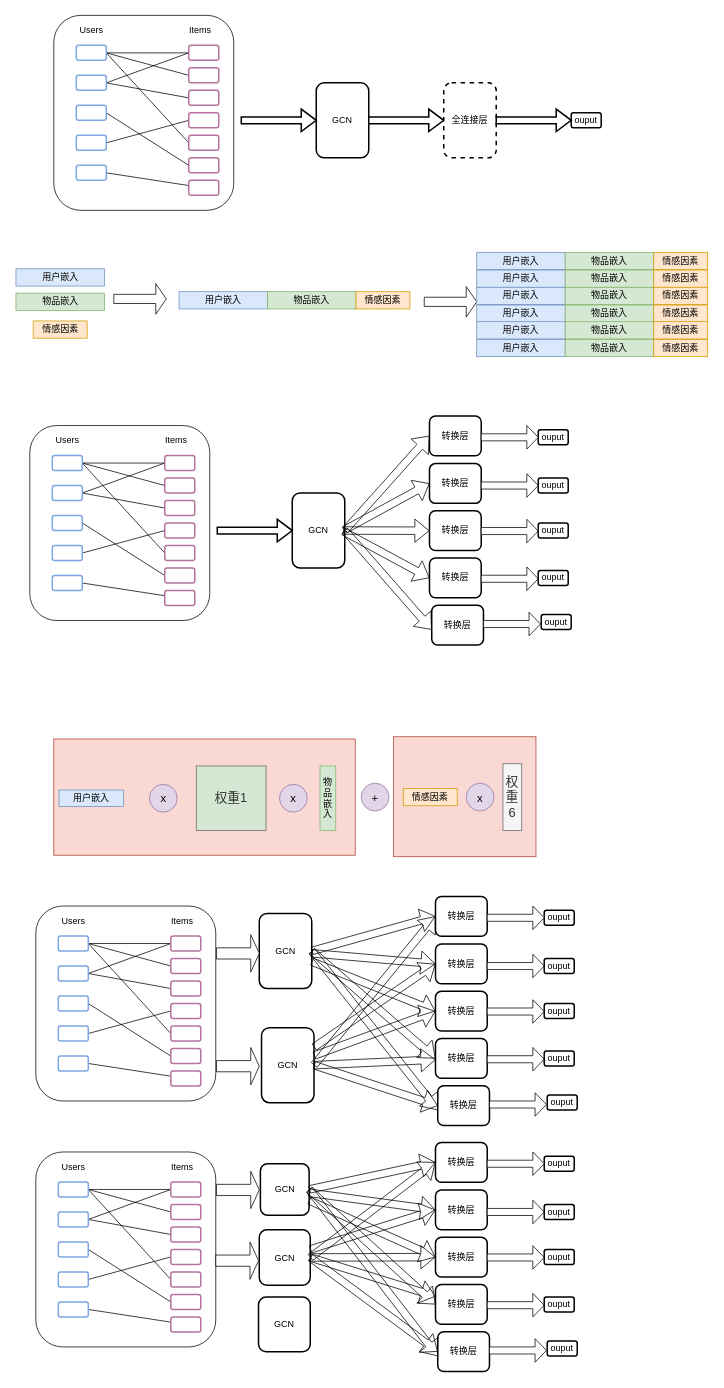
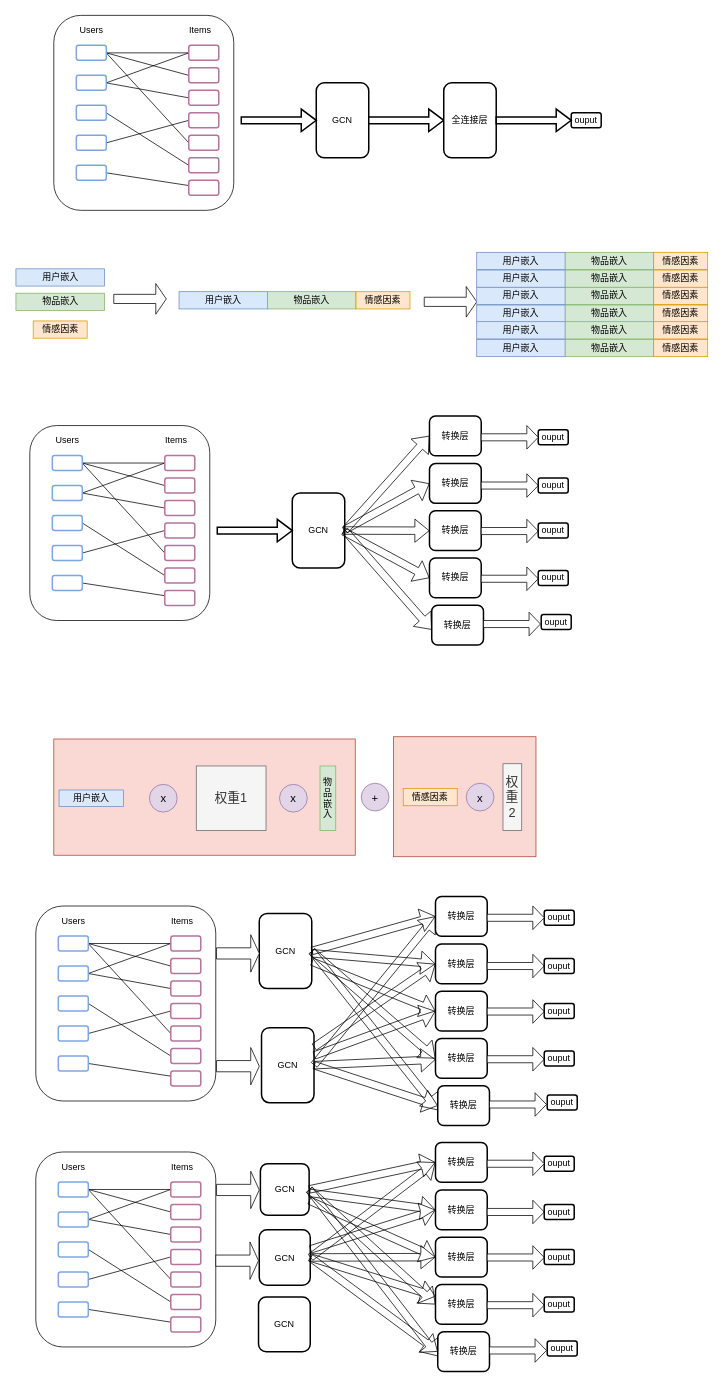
(470, 120) -> (470, 120)
(231, 798) -> (231, 798)
(512, 798) -> (512, 798)
